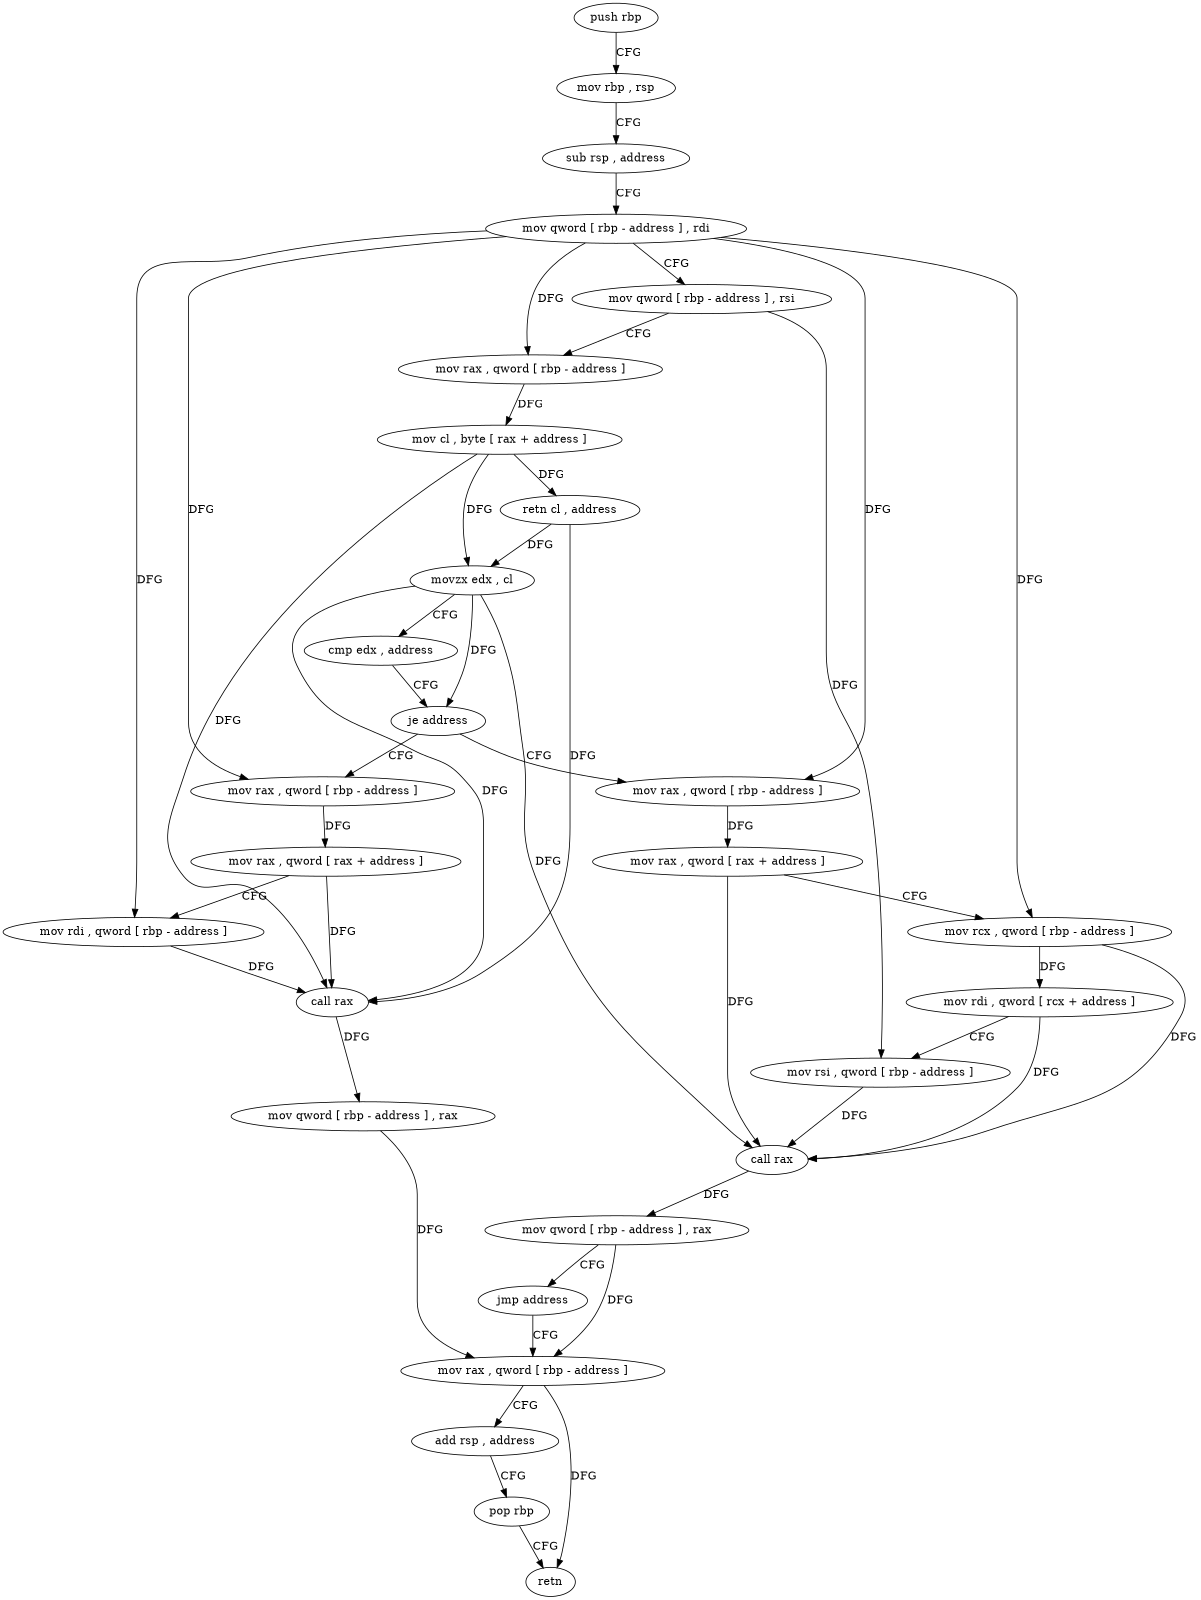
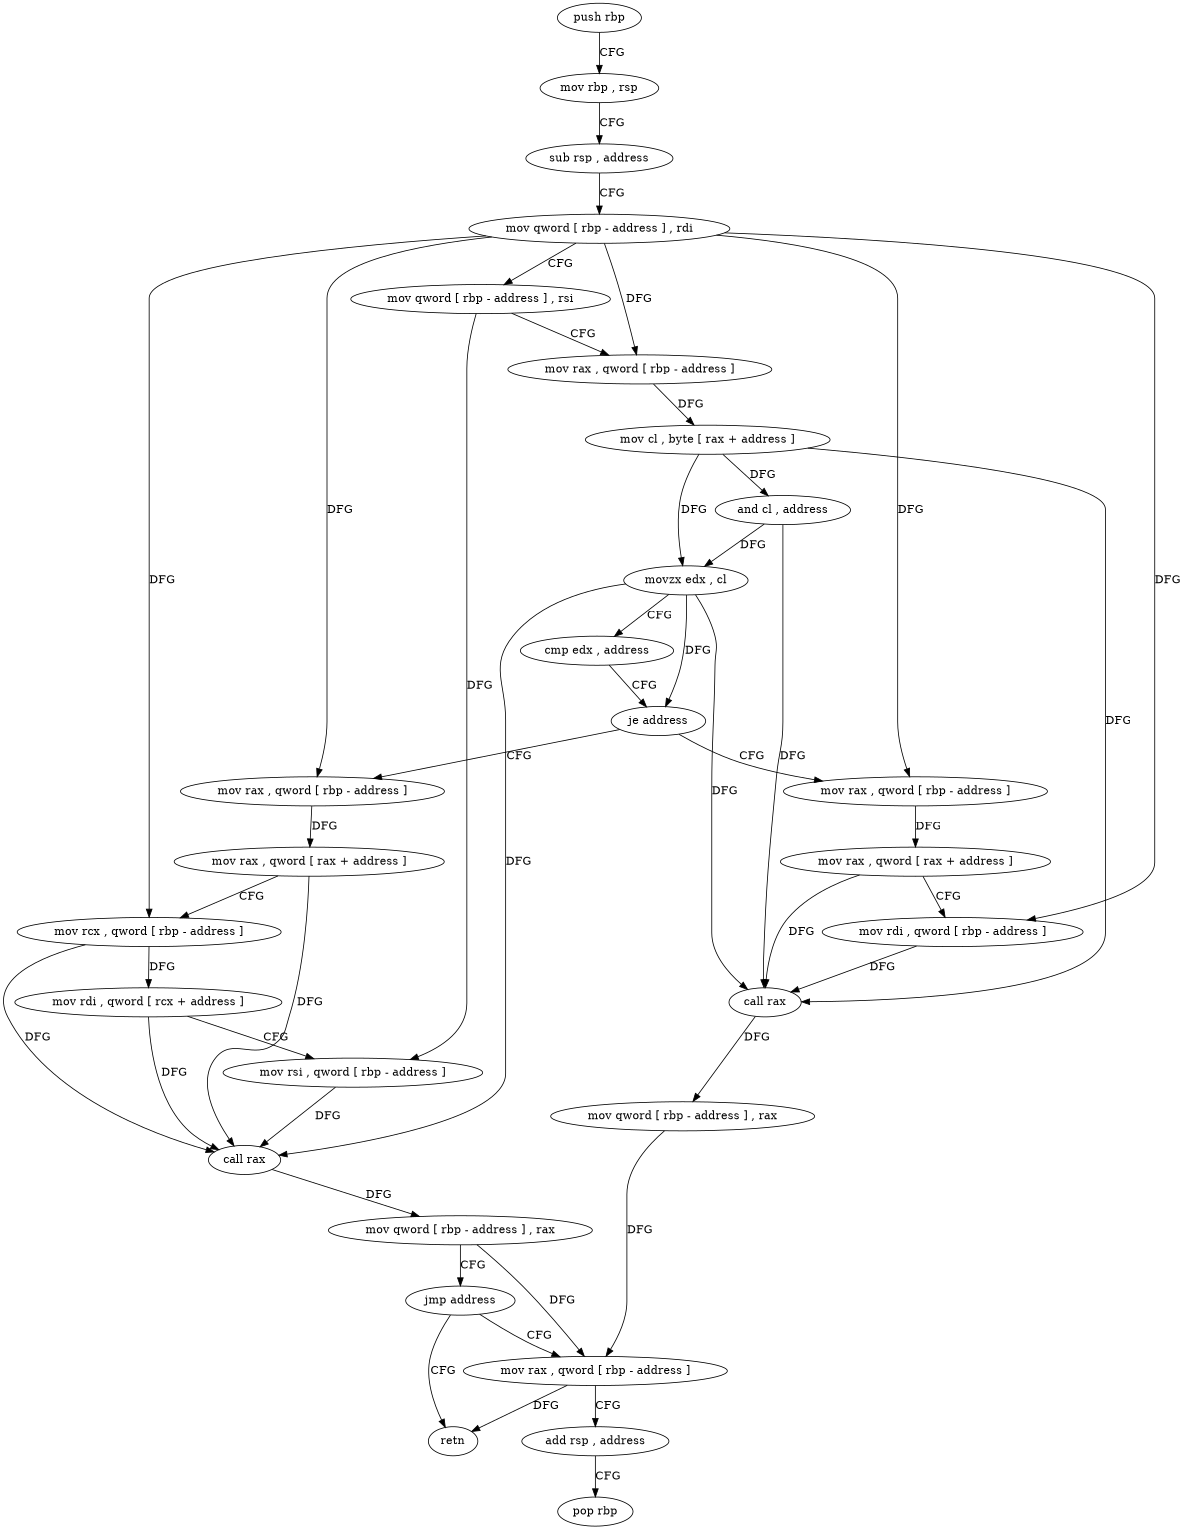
(570, 510) -> (783, 510)
(529, 1543) -> (429, 1366)
